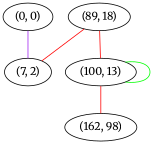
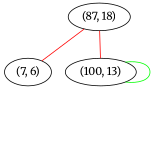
(28, 17) -> none
(99, 17) -> (99, 17)
(28, 72) -> (28, 72)
(101, 127) -> none
